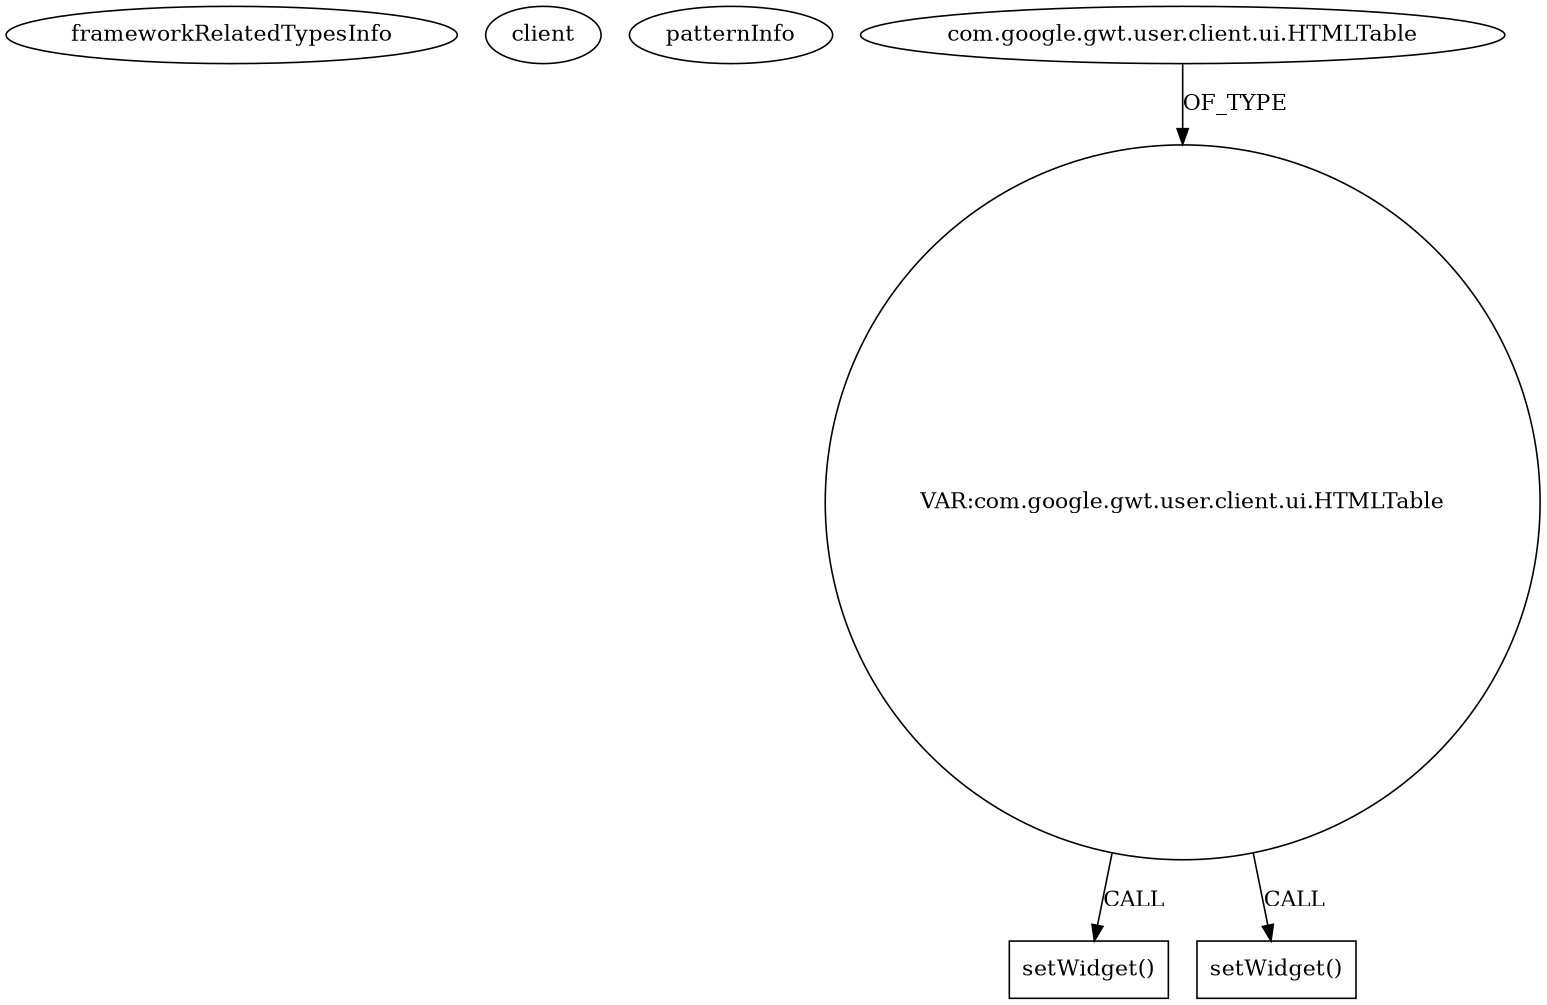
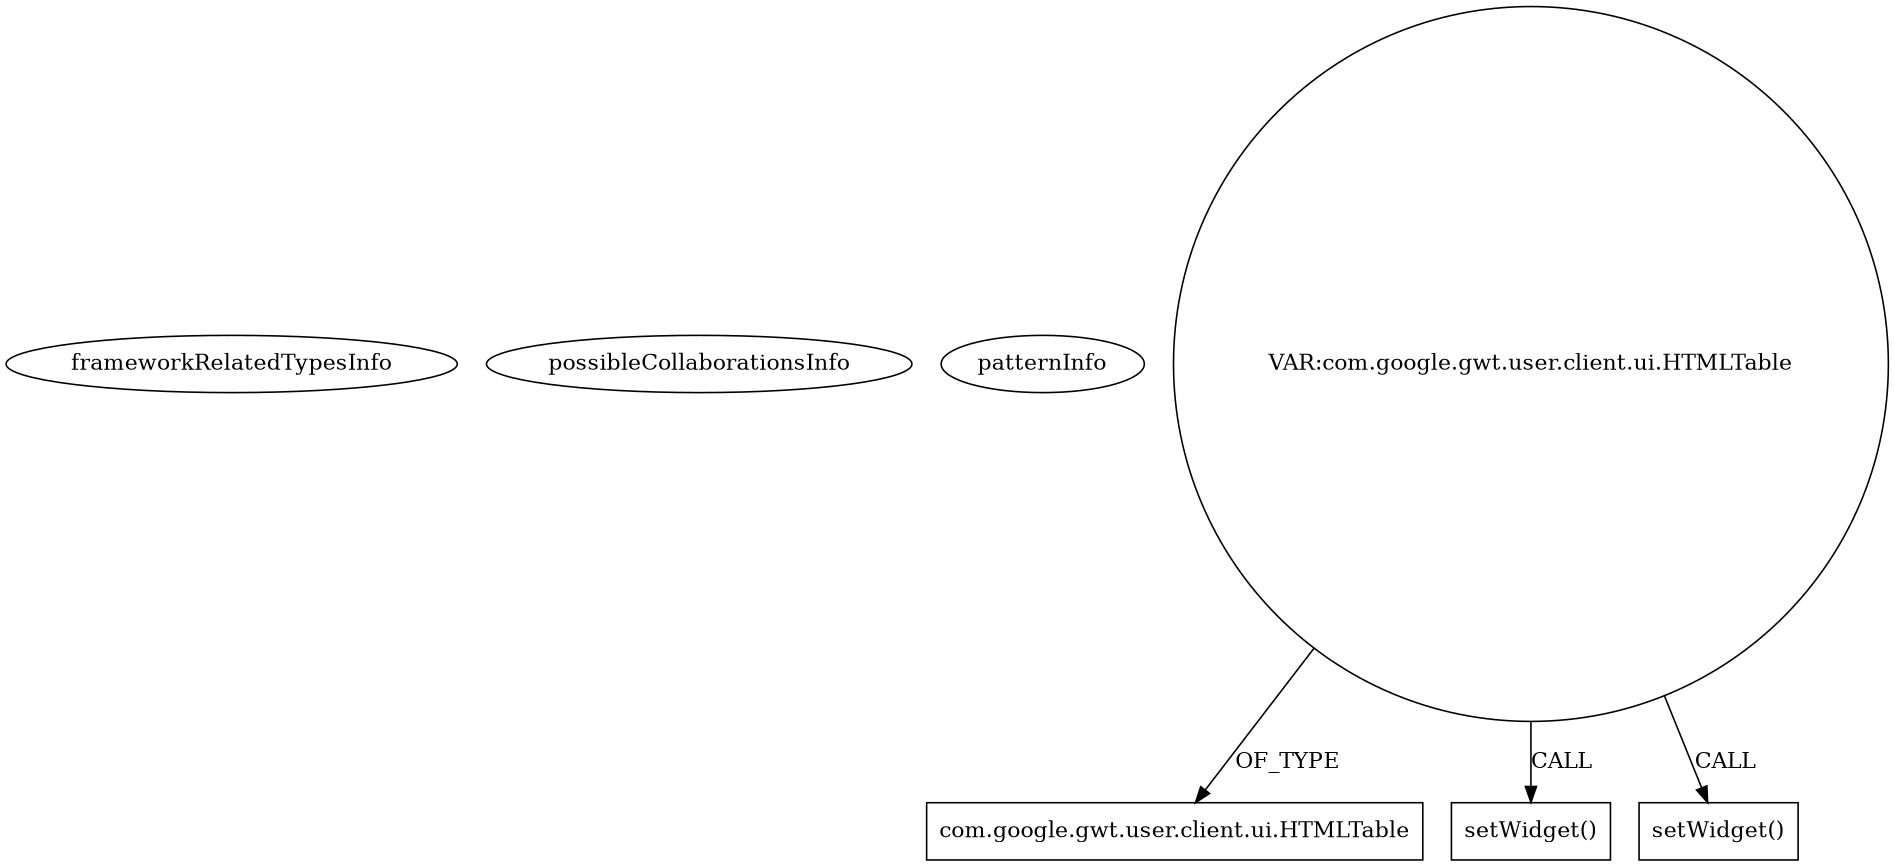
(543, 35) -> (699, 364)
(1183, 35) -> (1175, 831)
(1183, 96) -> (1260, 719)
